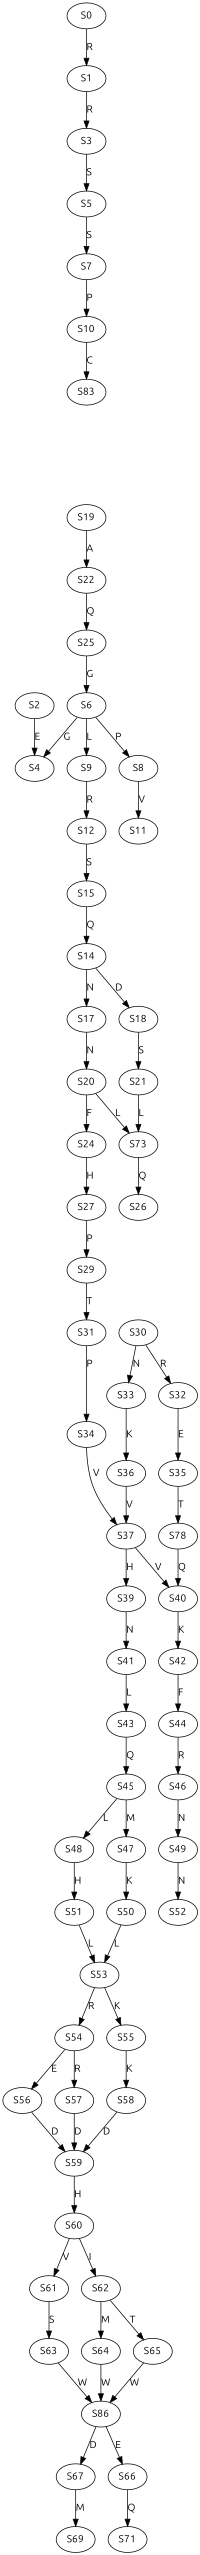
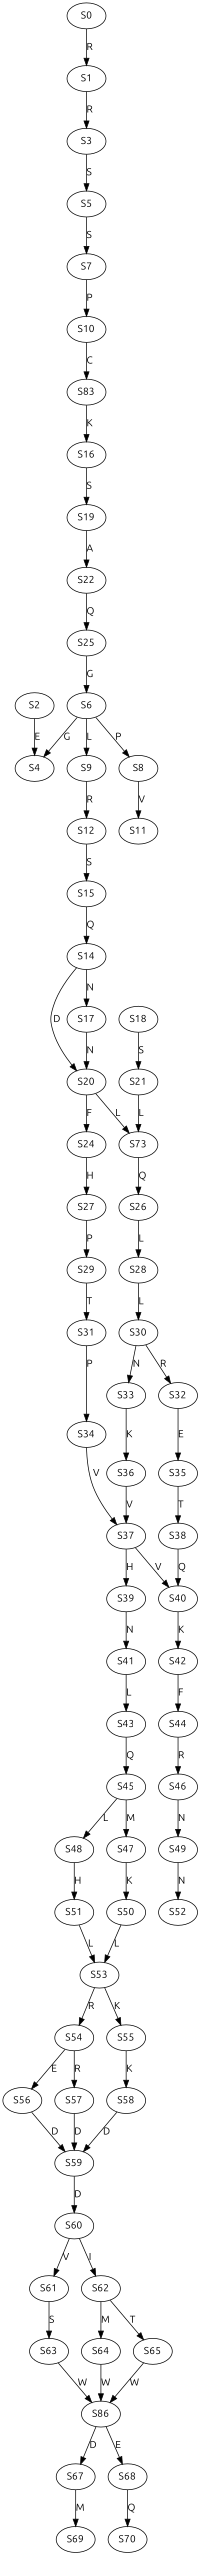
none -> (86, 455)
(110, 985) -> (51, 1016)
none -> (138, 1270)
(178, 1536) -> (178, 1536)
(78, 2195) -> (78, 2195)
(128, 2477) -> (128, 2477)
(128, 2539) -> (128, 2539)
